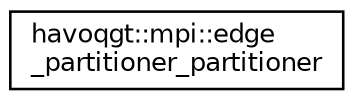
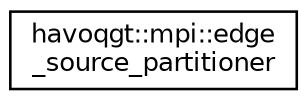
(177, 50) -> (154, 50)
